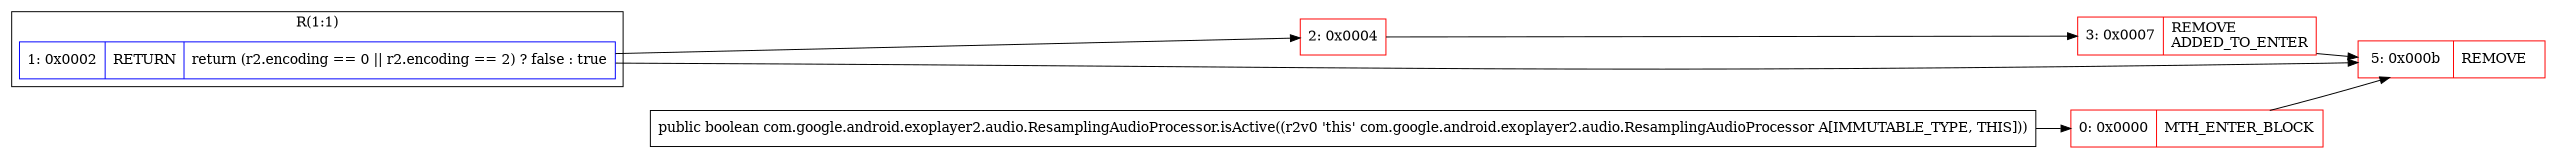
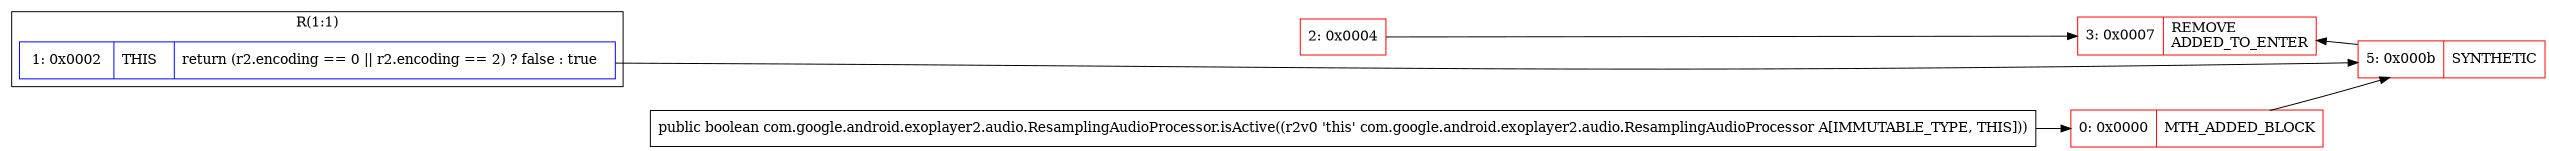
(953, 46) -> none
(2332, 55) -> (2342, 43)
(2494, 59) -> (2494, 59)
(145, 60) -> (140, 60)
(2239, 128) -> (2240, 128)
